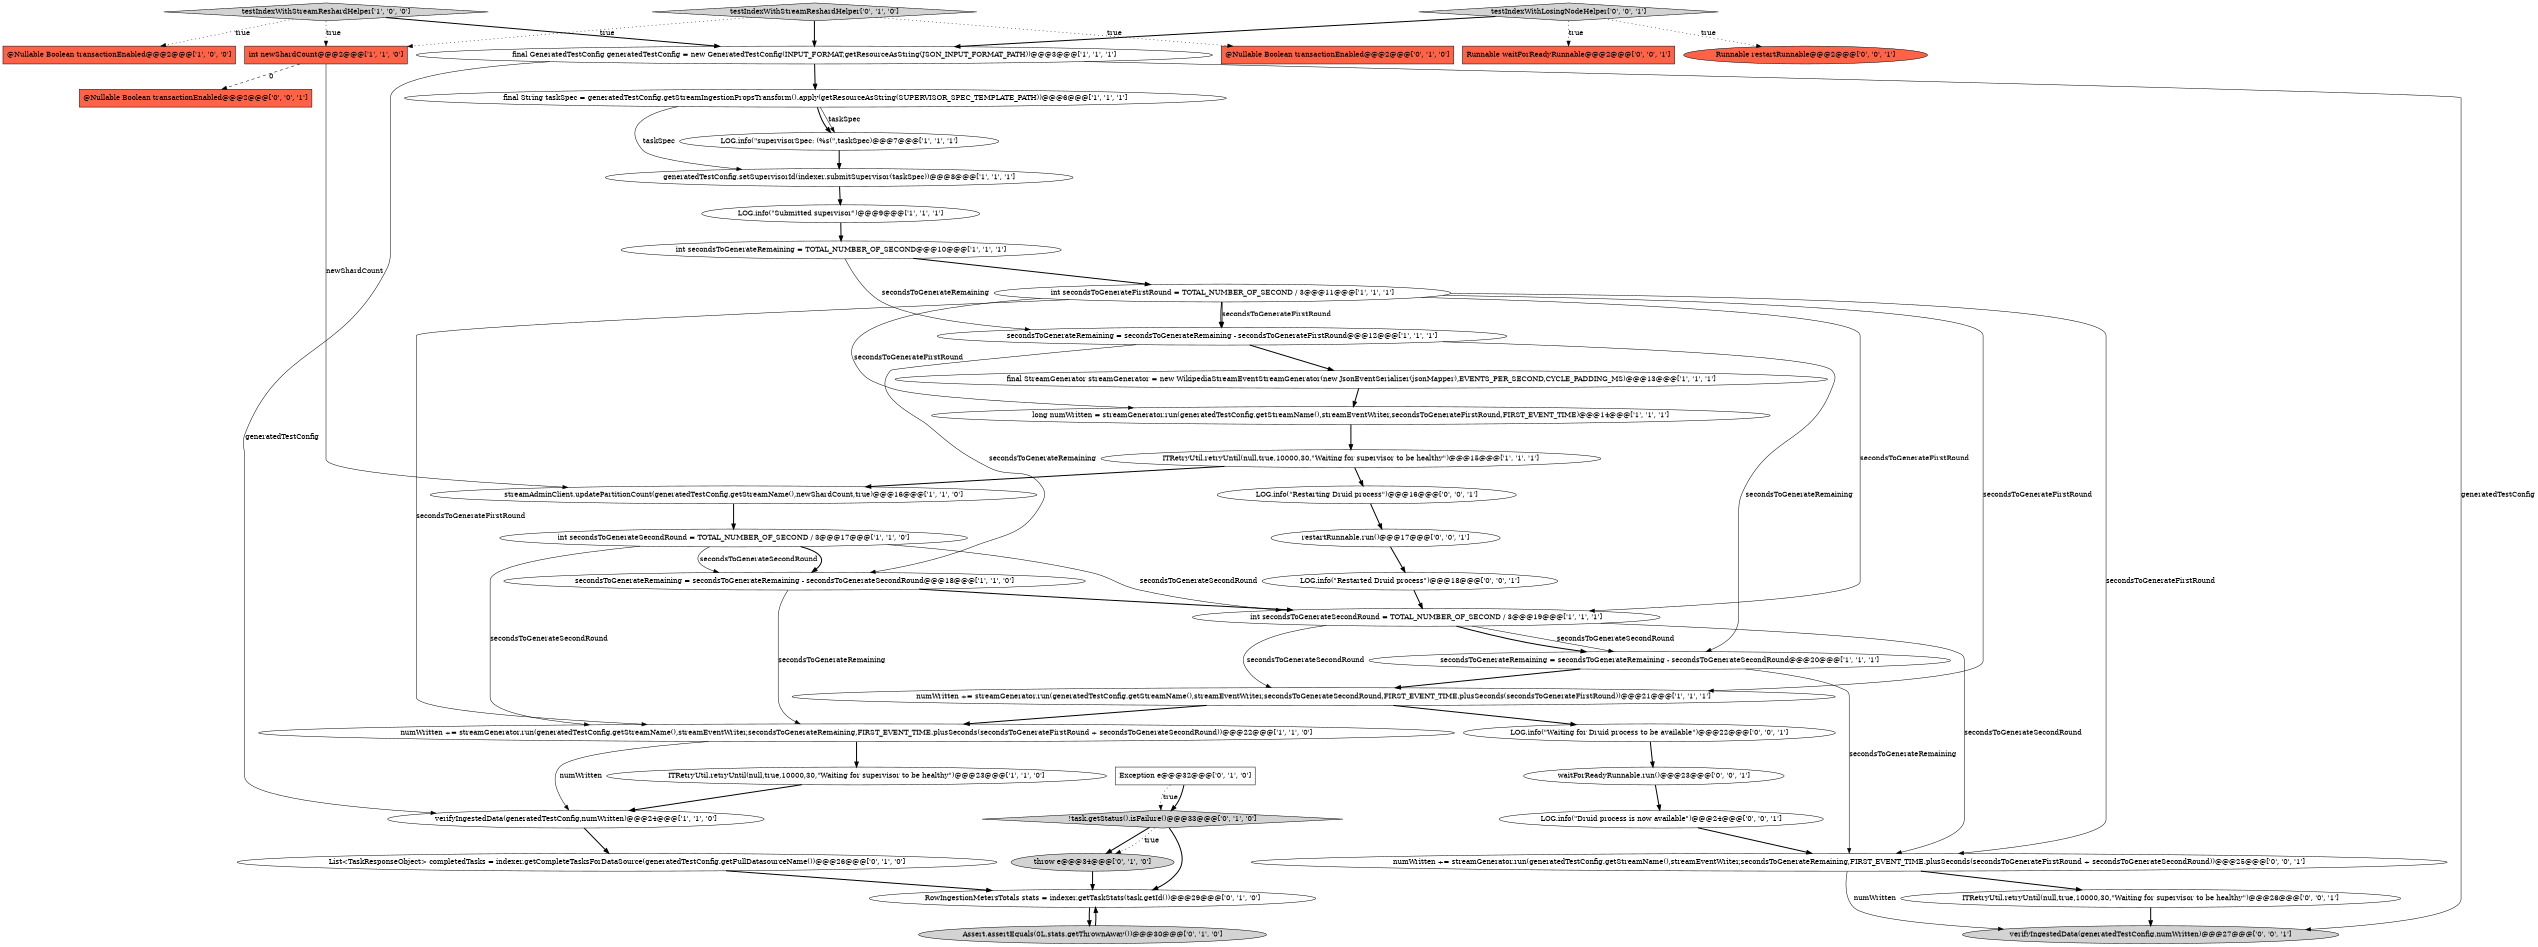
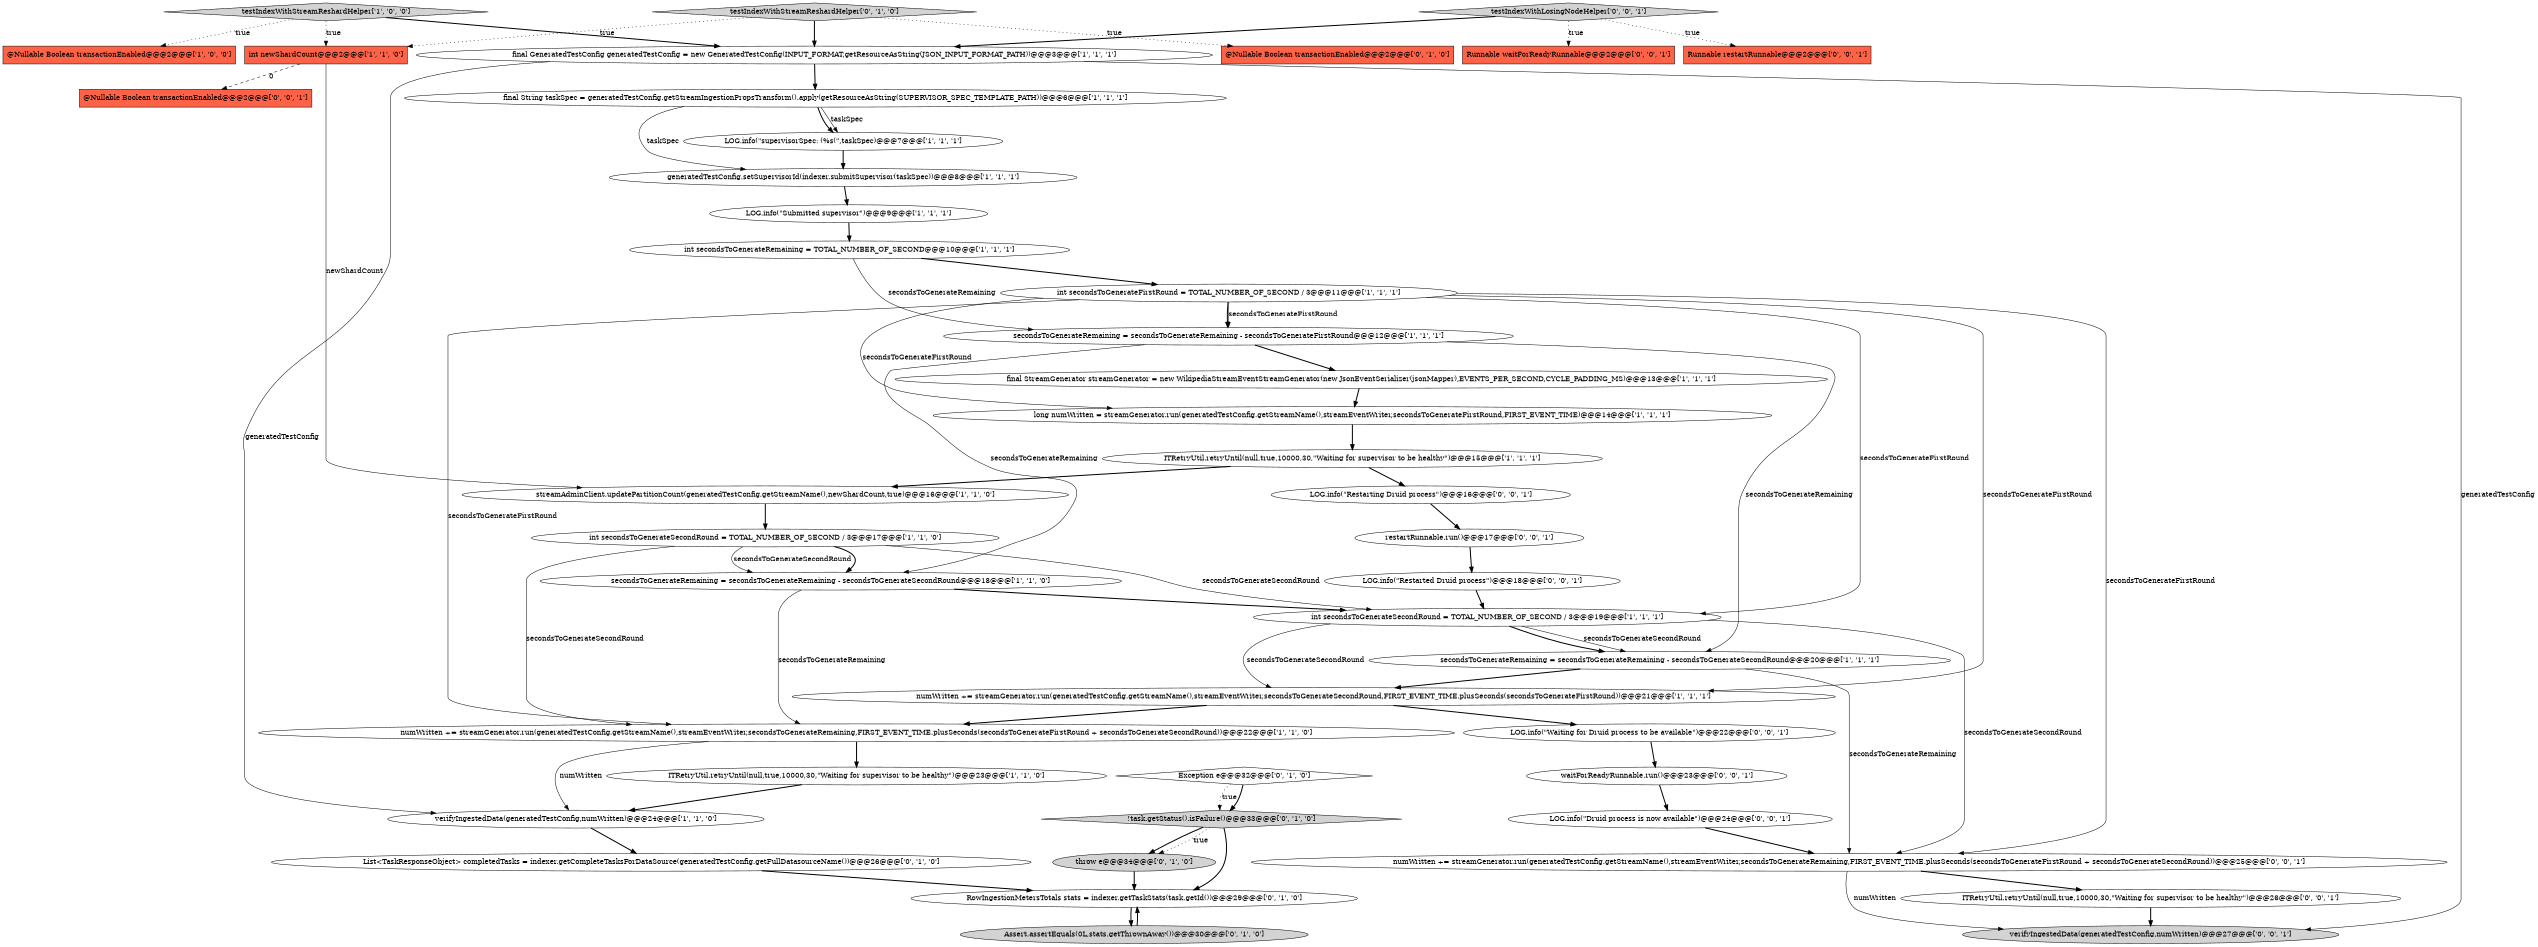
(1806, 55) -> (1777, 55)
(1185, 776) -> (1244, 776)
